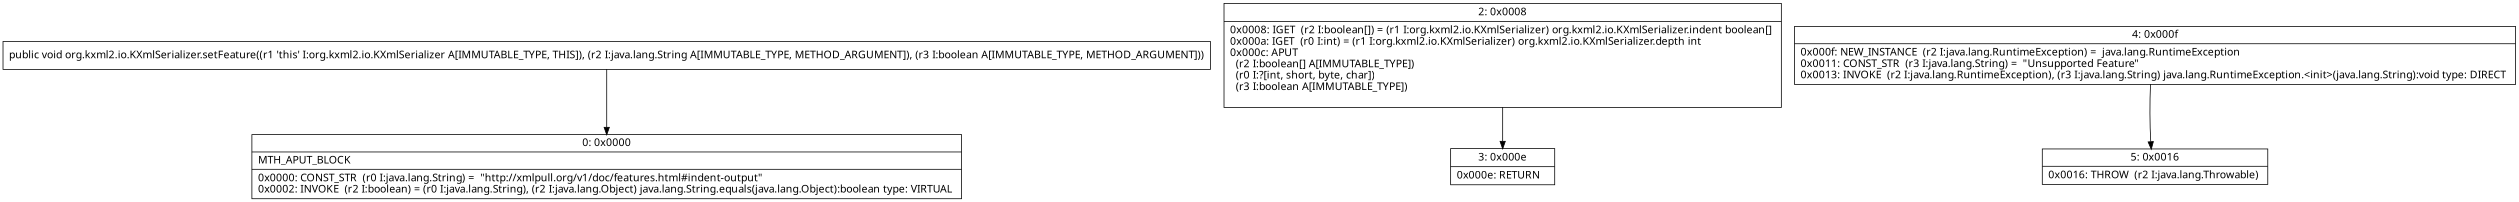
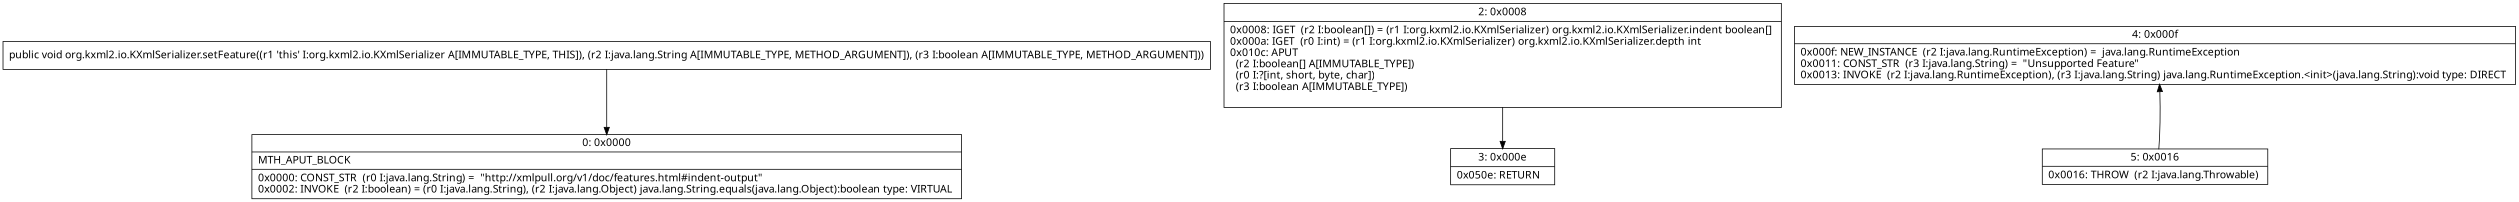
(1267, 53) -> (1267, 53)
(2150, 113) -> (2160, 121)
(1503, 175) -> (1503, 175)
